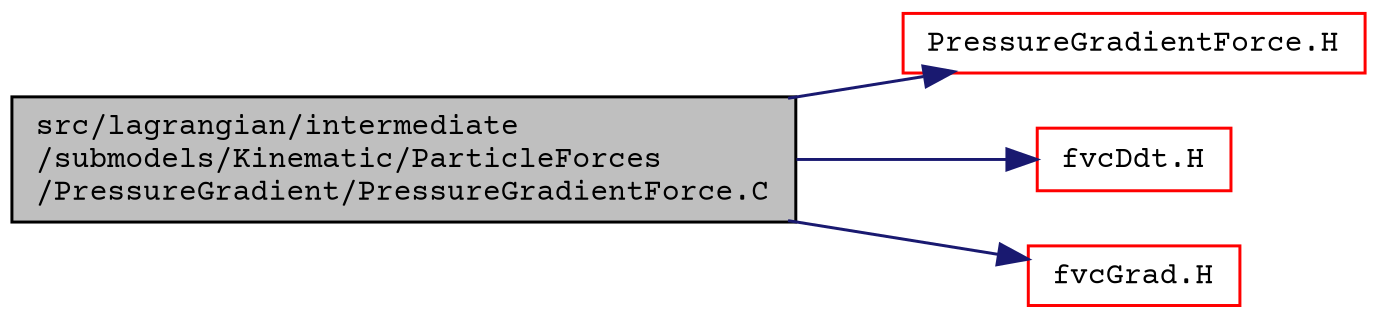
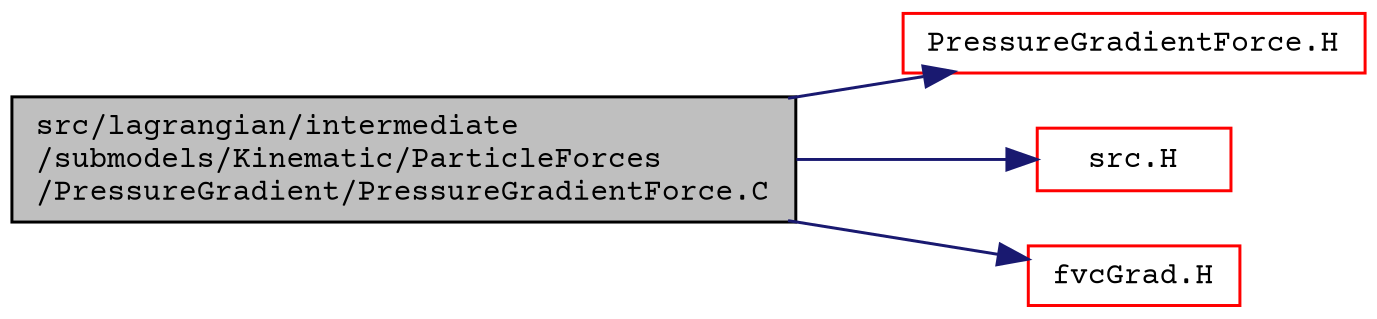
(1134, 159) -> (1134, 159)
